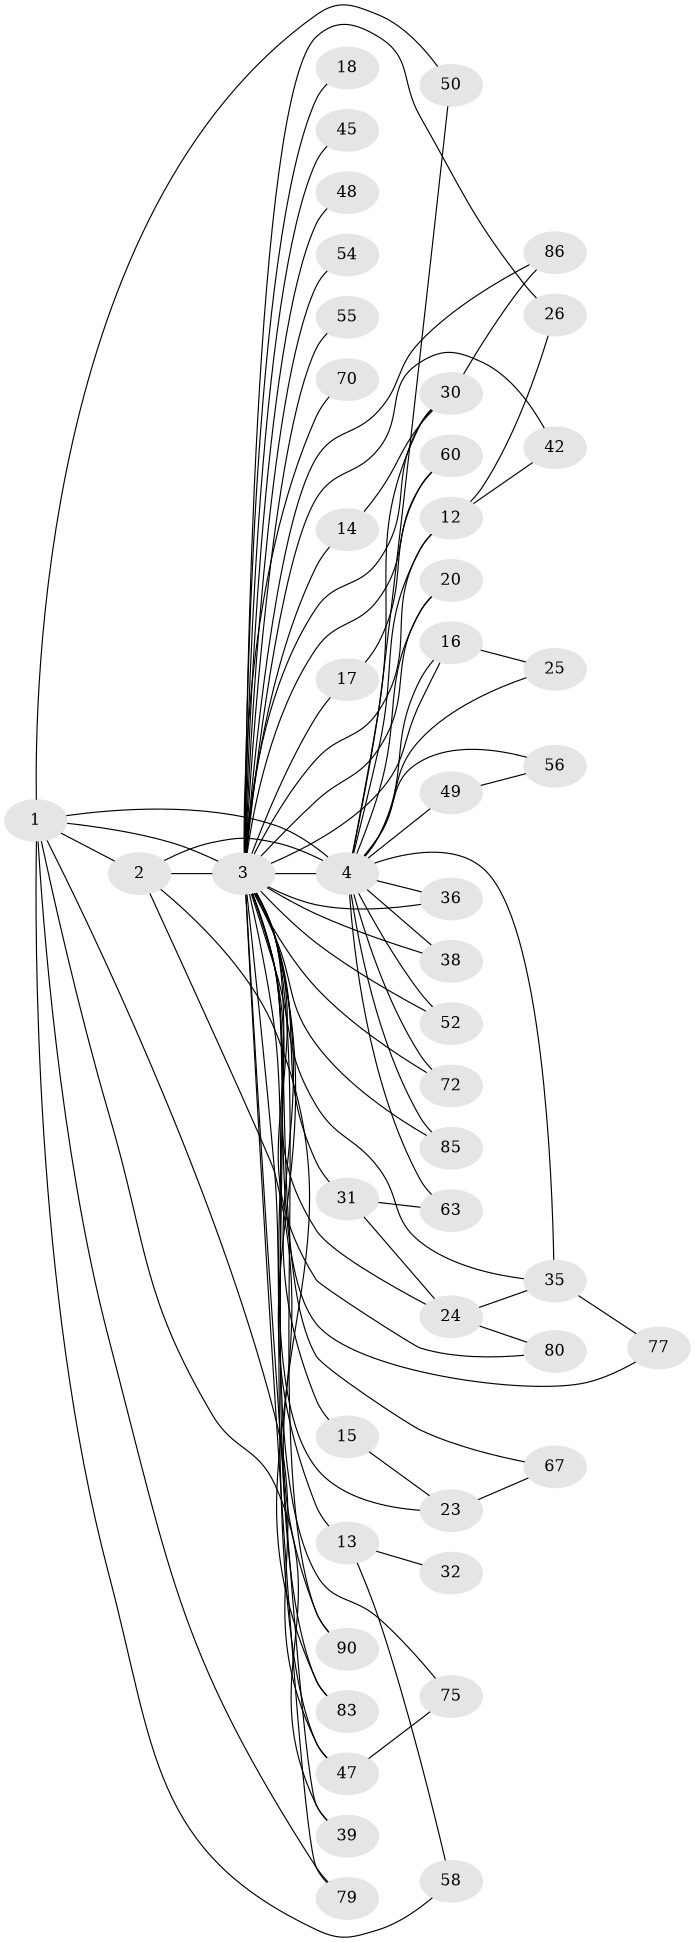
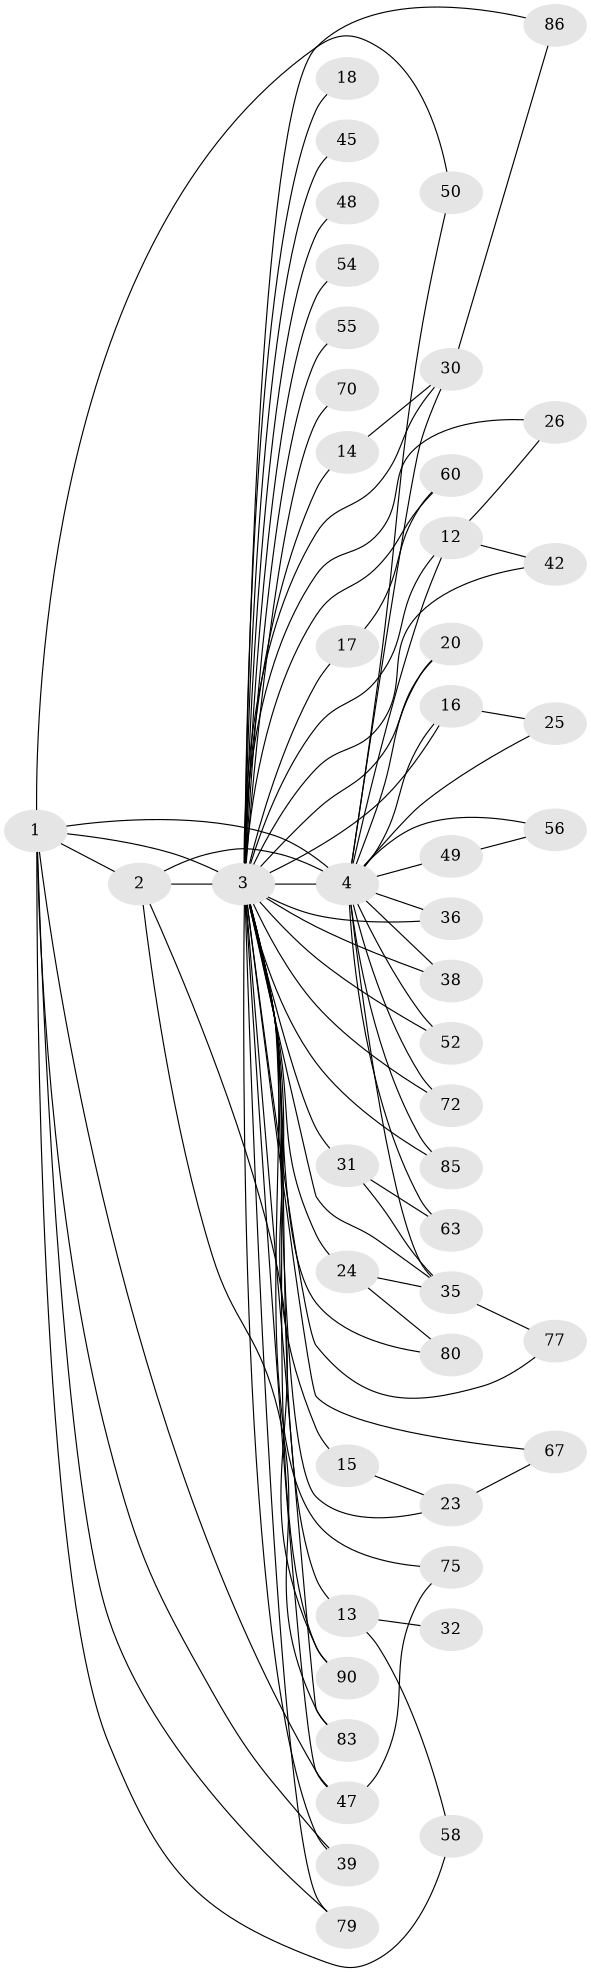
(399, 1258) -> (397, 1230)
